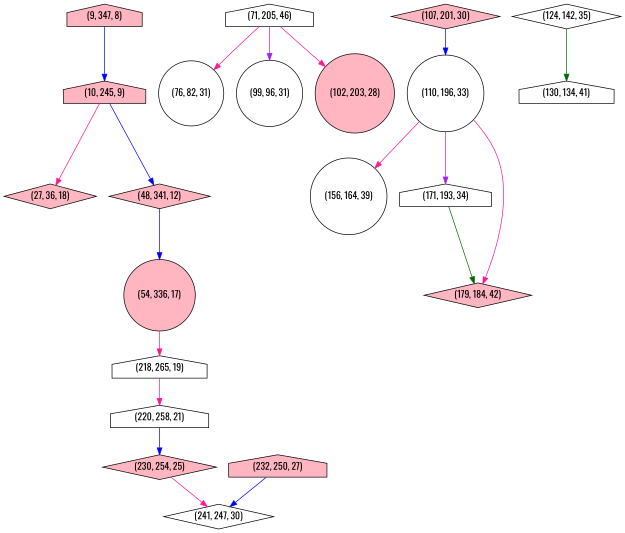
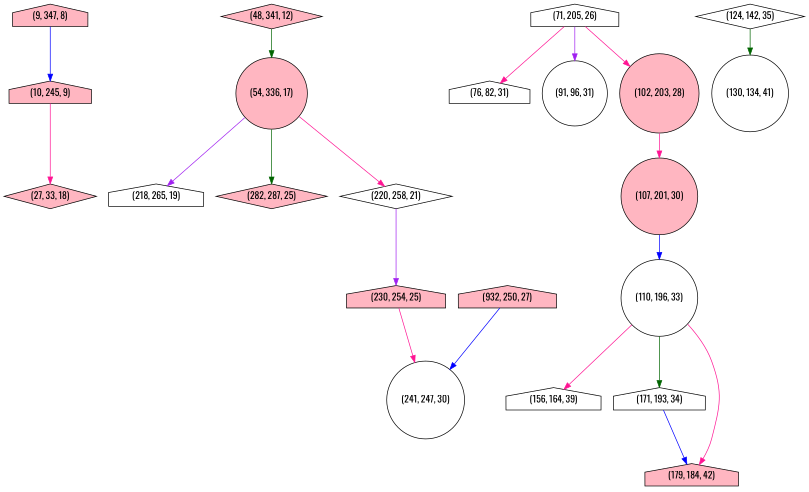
(270, 16) -> (575, 16)
(446, 16) -> (659, 196)
(191, 93) -> (490, 93)
(270, 93) -> (575, 93)
(567, 93) -> (750, 93)
(130, 141) -> none
none -> (659, 142)
(446, 154) -> (659, 358)
(50, 196) -> (50, 196)
none -> (272, 196)
(349, 196) -> (554, 400)
(160, 231) -> (272, 40)
(460, 242) -> (674, 434)
(478, 295) -> (692, 476)
(160, 340) -> (209, 149)
(160, 388) -> (339, 149)
(160, 418) -> (396, 196)
(160, 438) -> (396, 244)
(160, 467) -> (396, 298)
(278, 467) -> (507, 298)
(219, 517) -> (426, 400)
